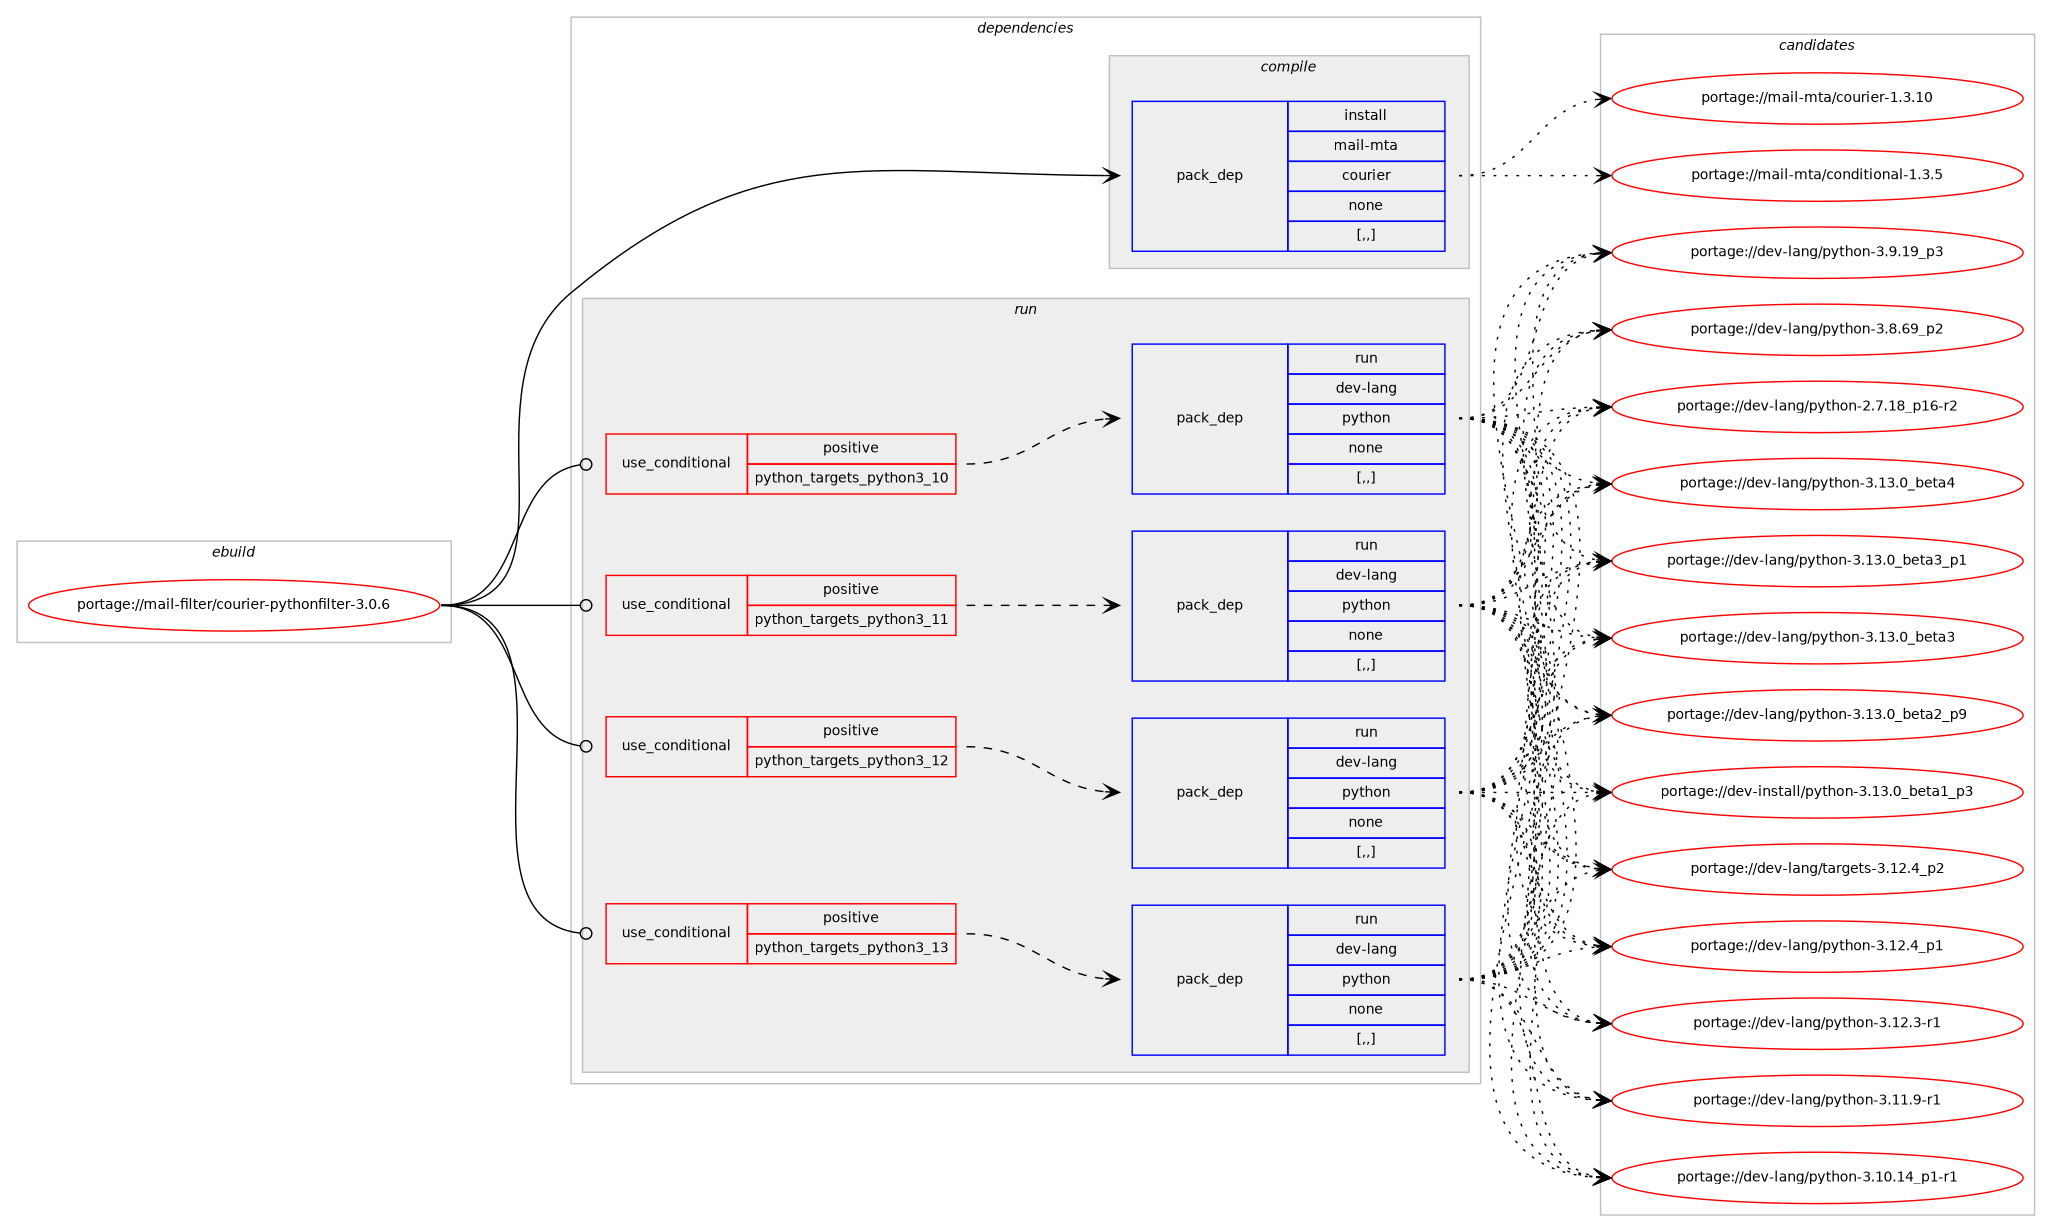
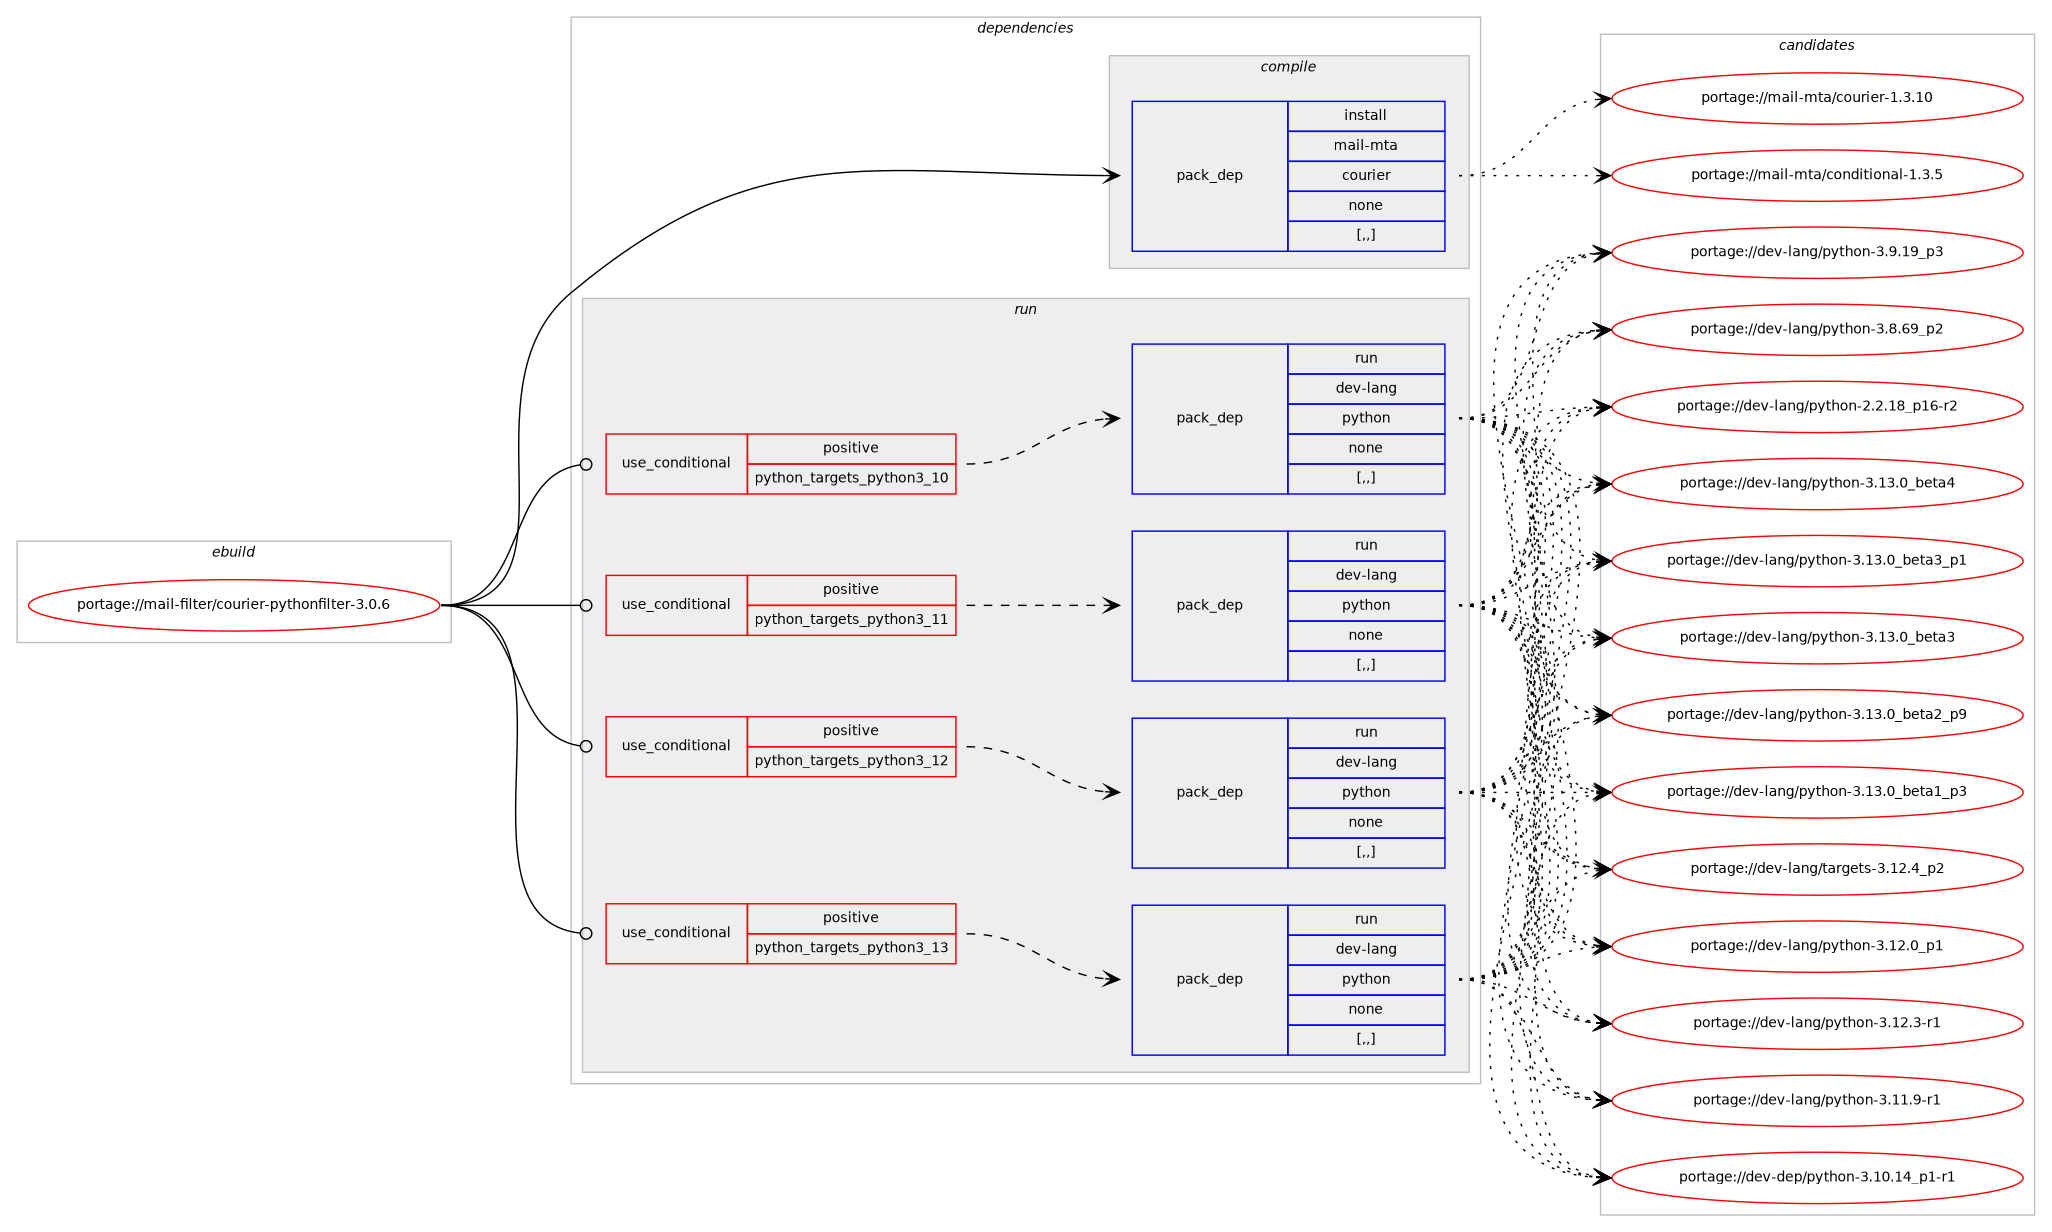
(1818, 407) -> (1818, 407)
(1818, 792) -> (1818, 792)
(1818, 947) -> (1818, 947)
(1818, 1178) -> (1818, 1178)
